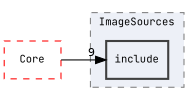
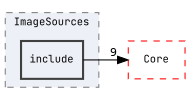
(78, 60) -> (105, 60)
